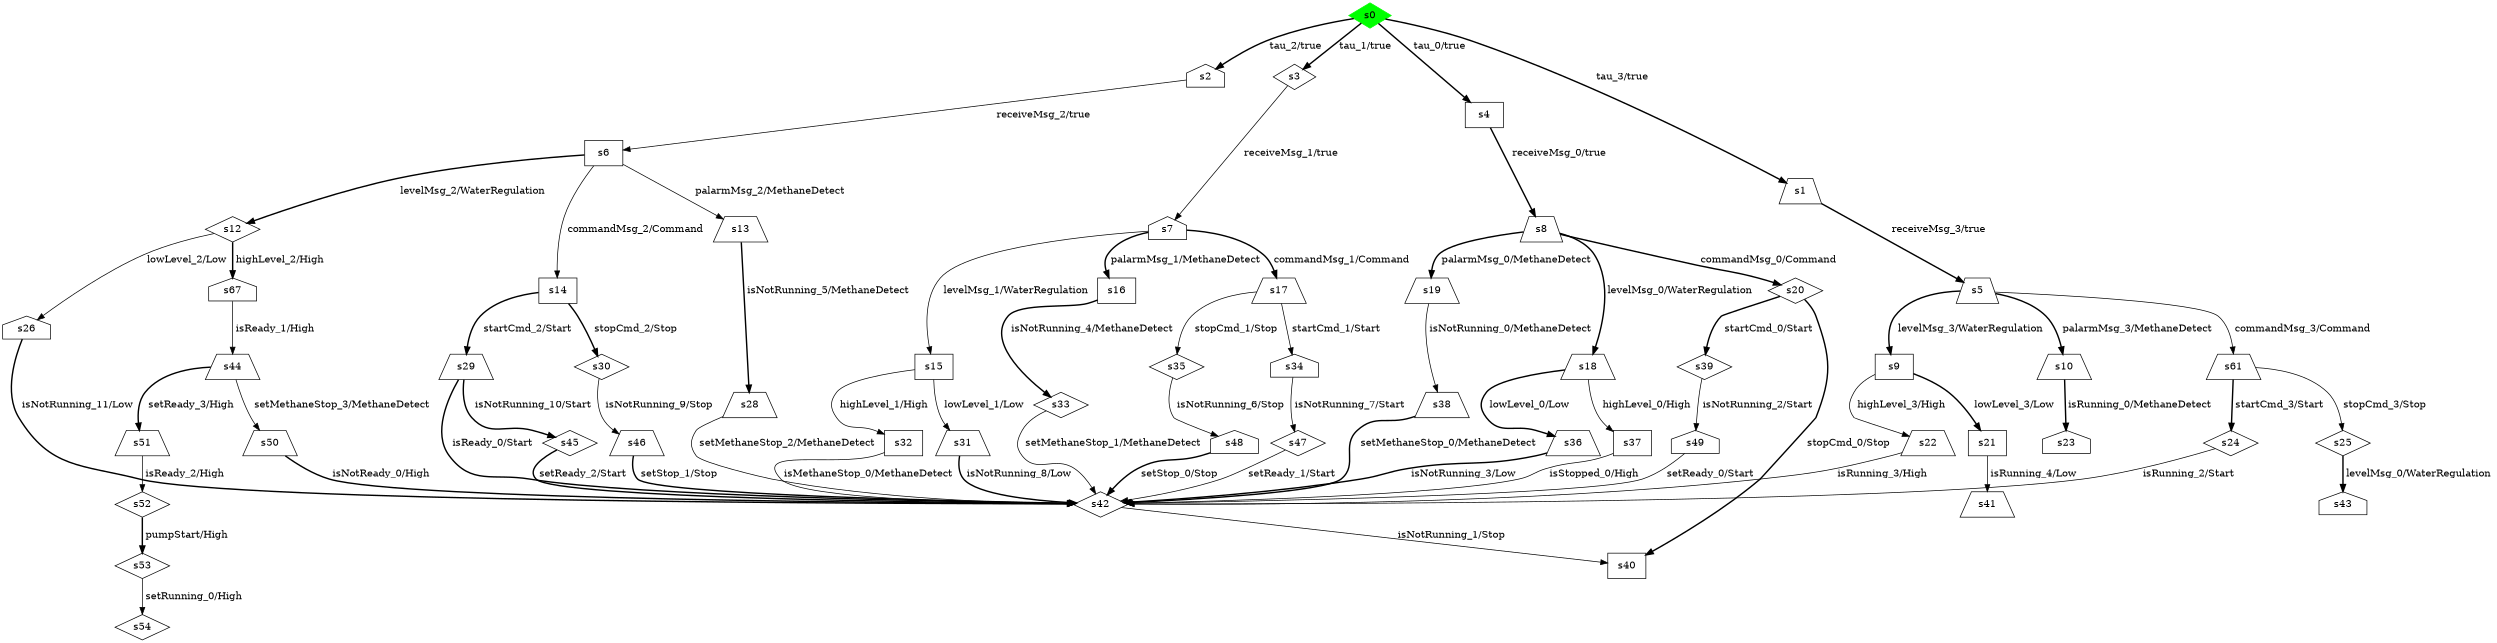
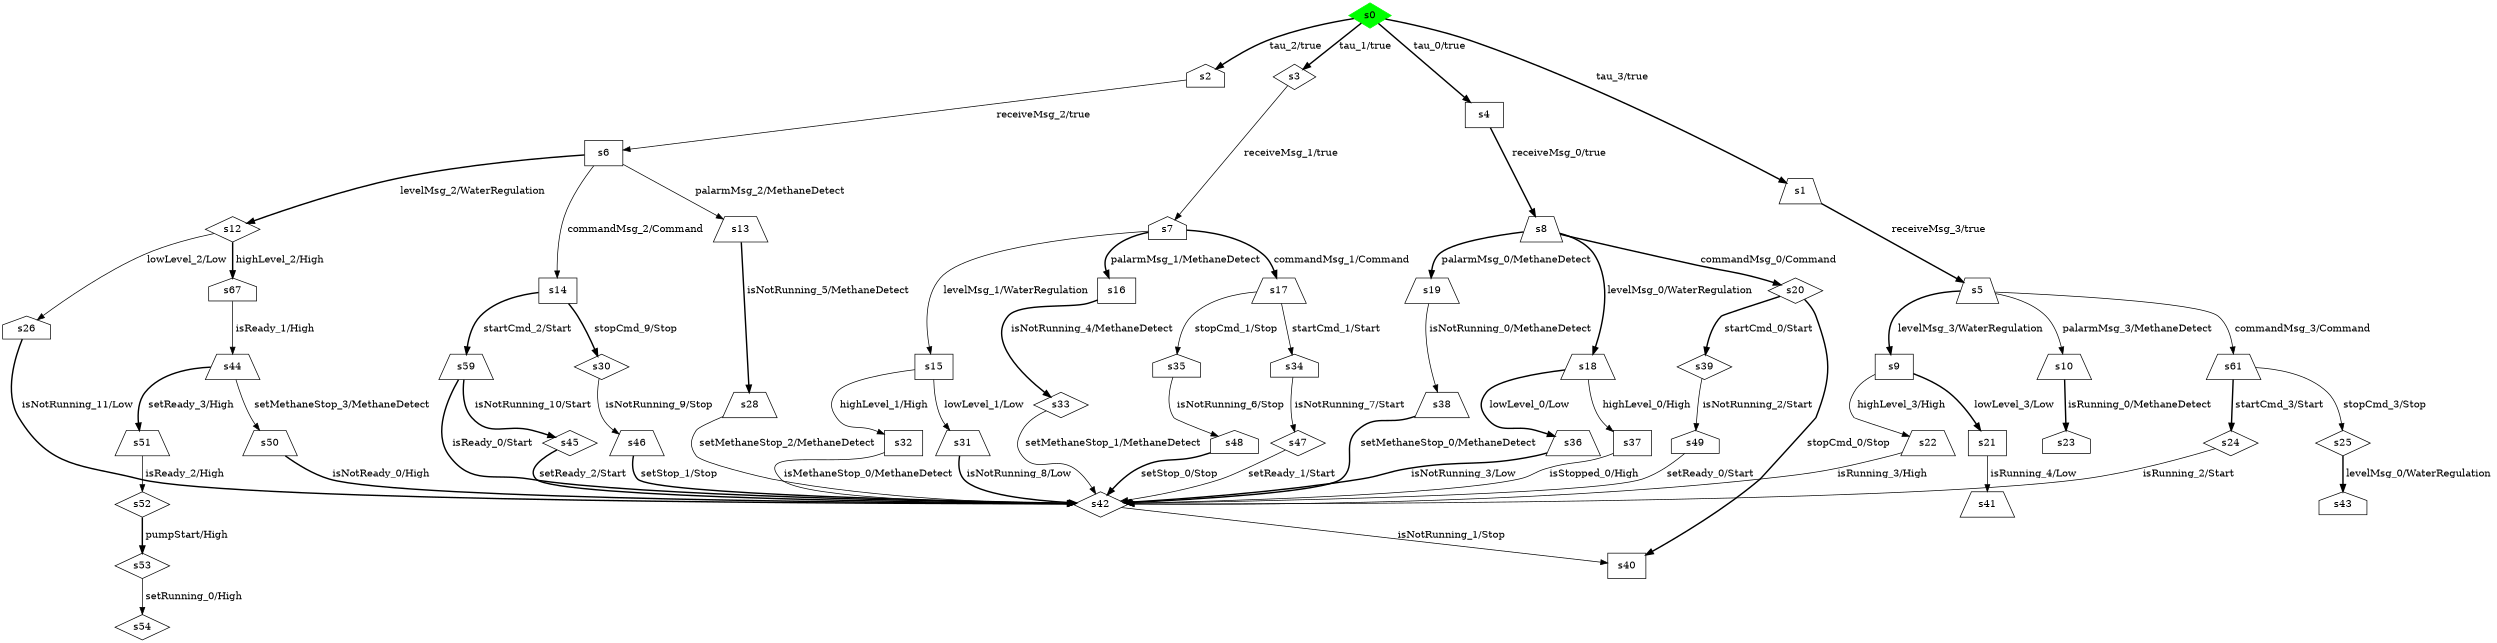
(2038, 309) -> (2038, 309)
(636, 329) -> (636, 329)
(466, 367) -> (466, 367)
(1177, 367) -> (1177, 367)
